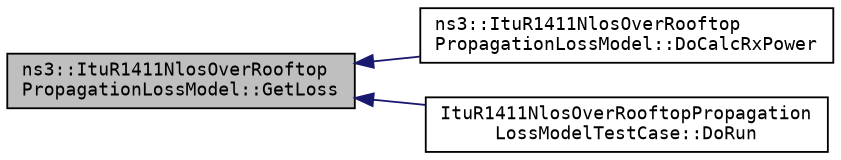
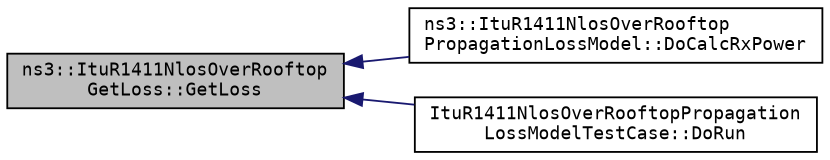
(181, 81) -> (176, 81)
